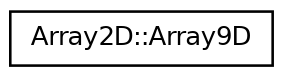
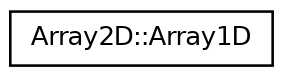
(141, 39) -> (141, 39)
